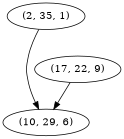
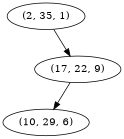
(27, 66) -> (60, 40)
